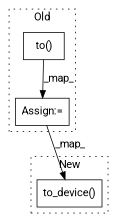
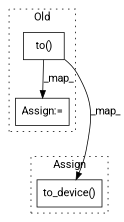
(55, 149) -> (90, 113)
(70, 165) -> (70, 165)
